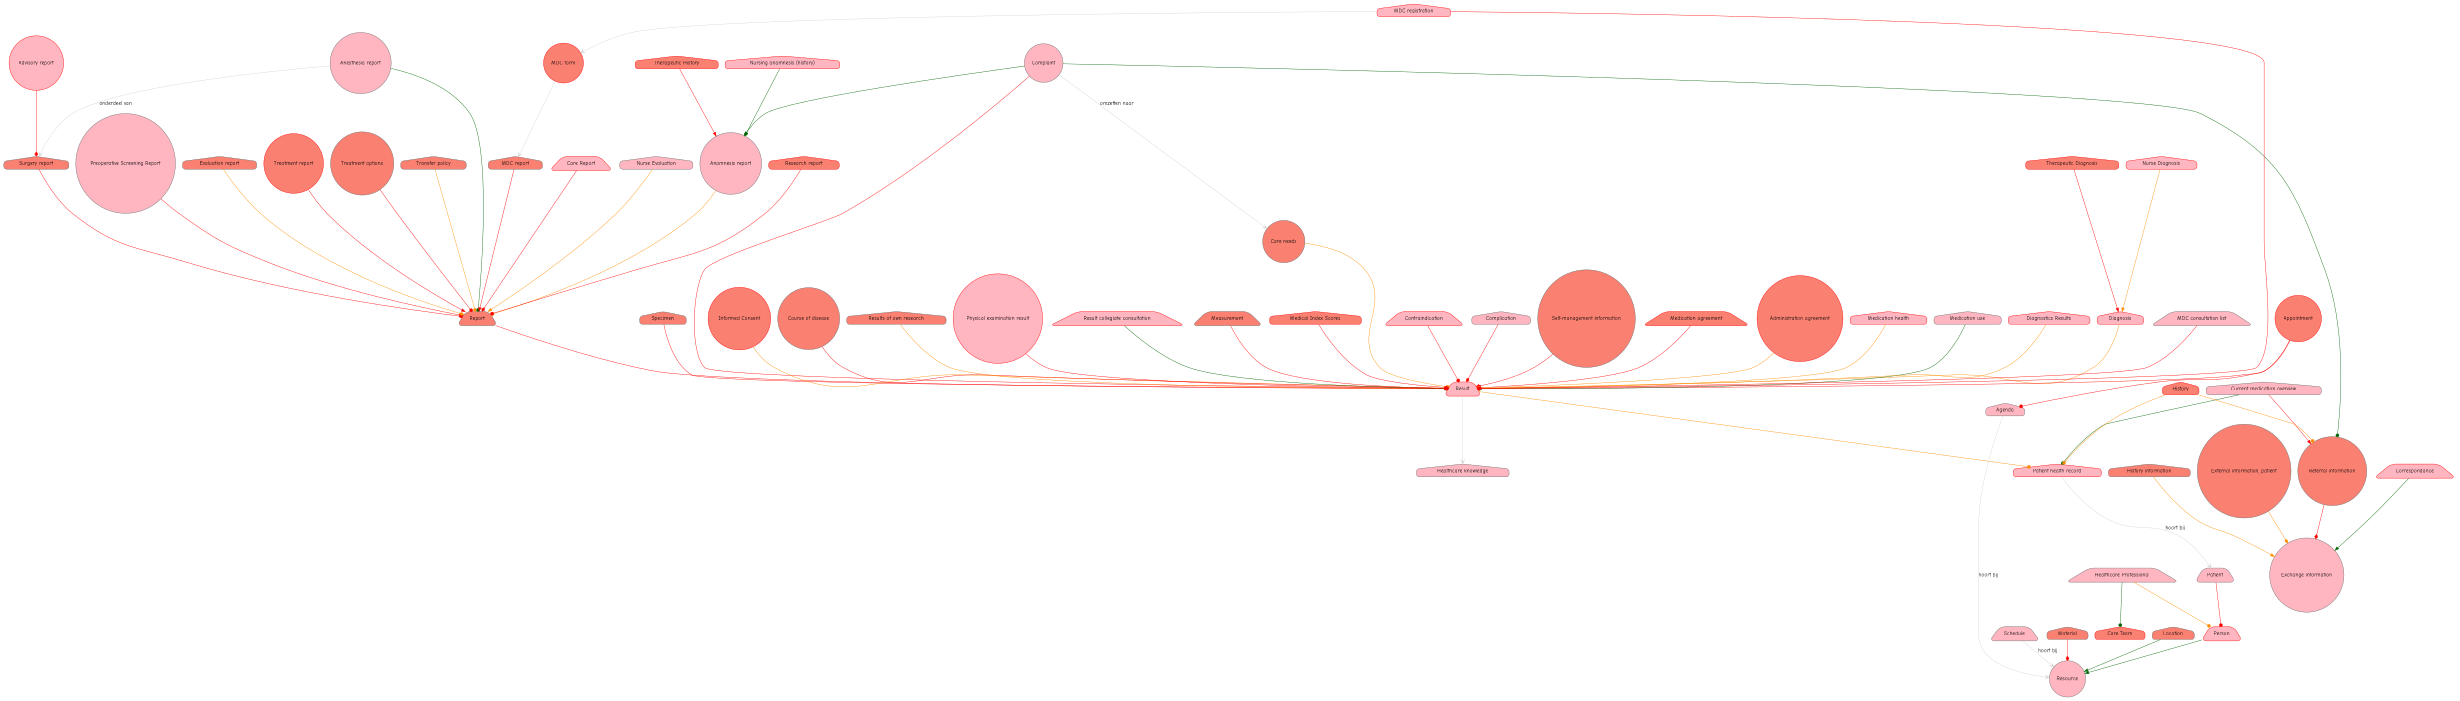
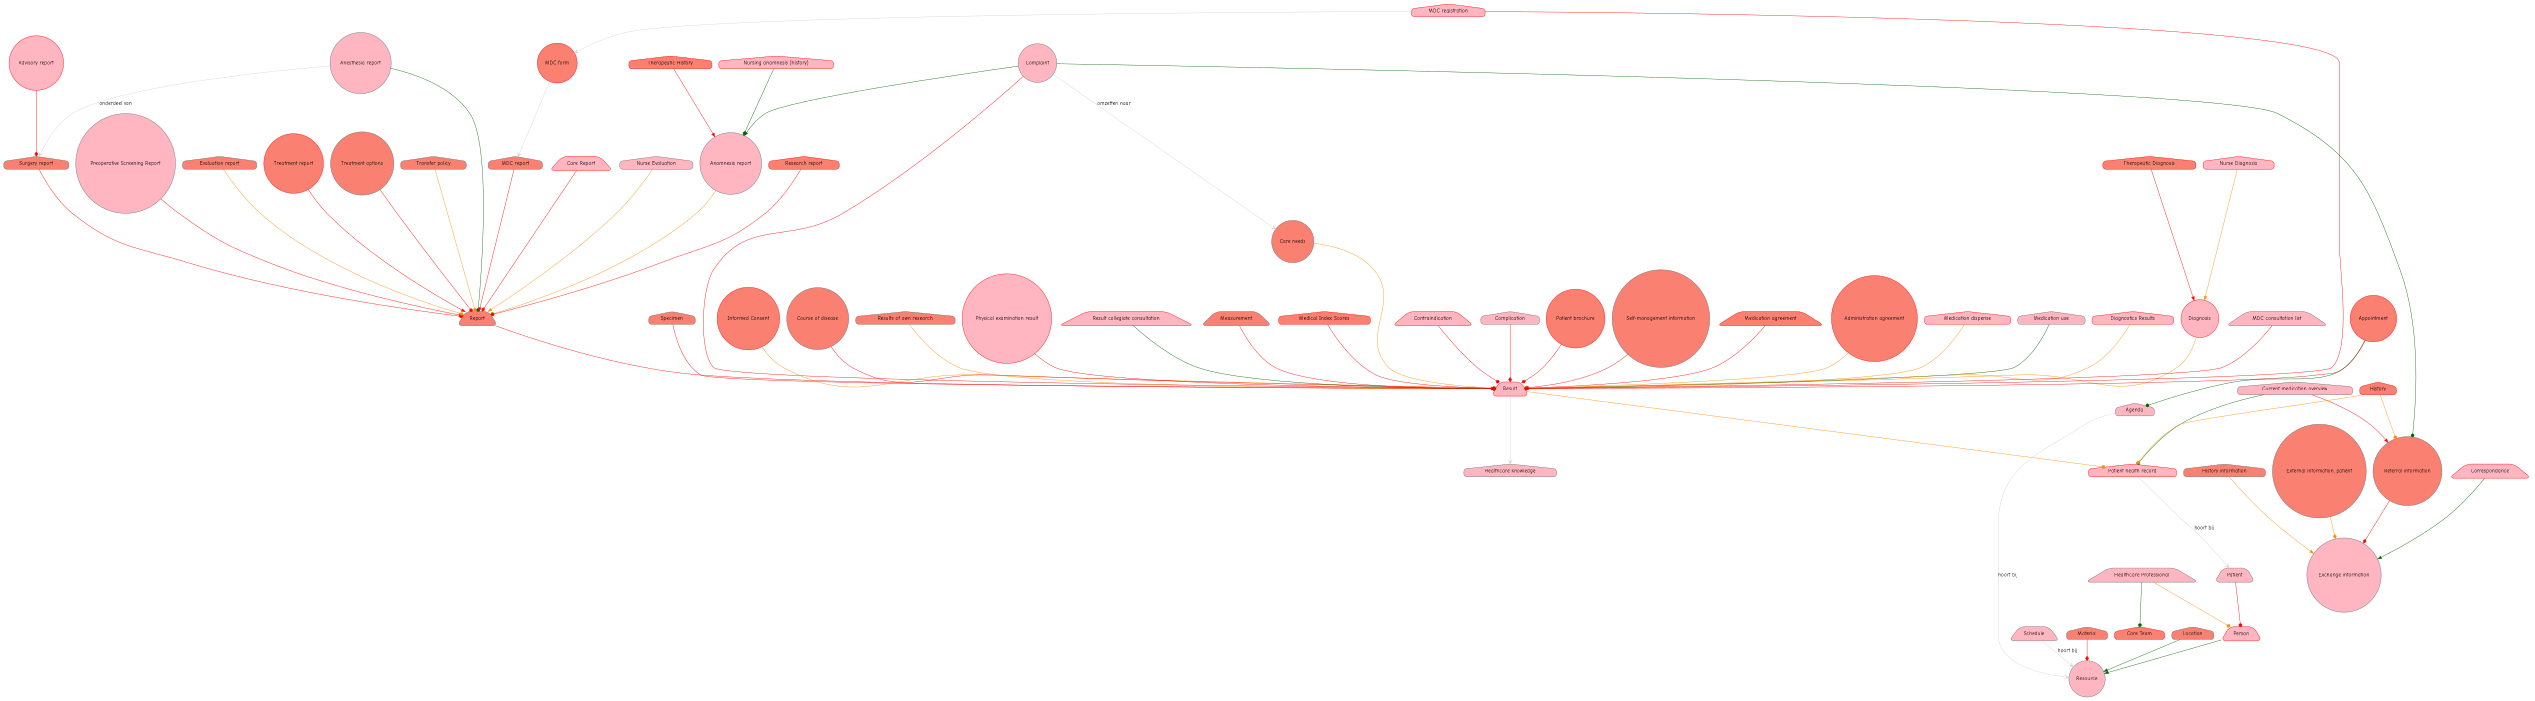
none -> (1576, 319)
(1888, 319) -> (1968, 319)
(2120, 319) -> (2200, 319)
(2156, 382) -> (2299, 379)
